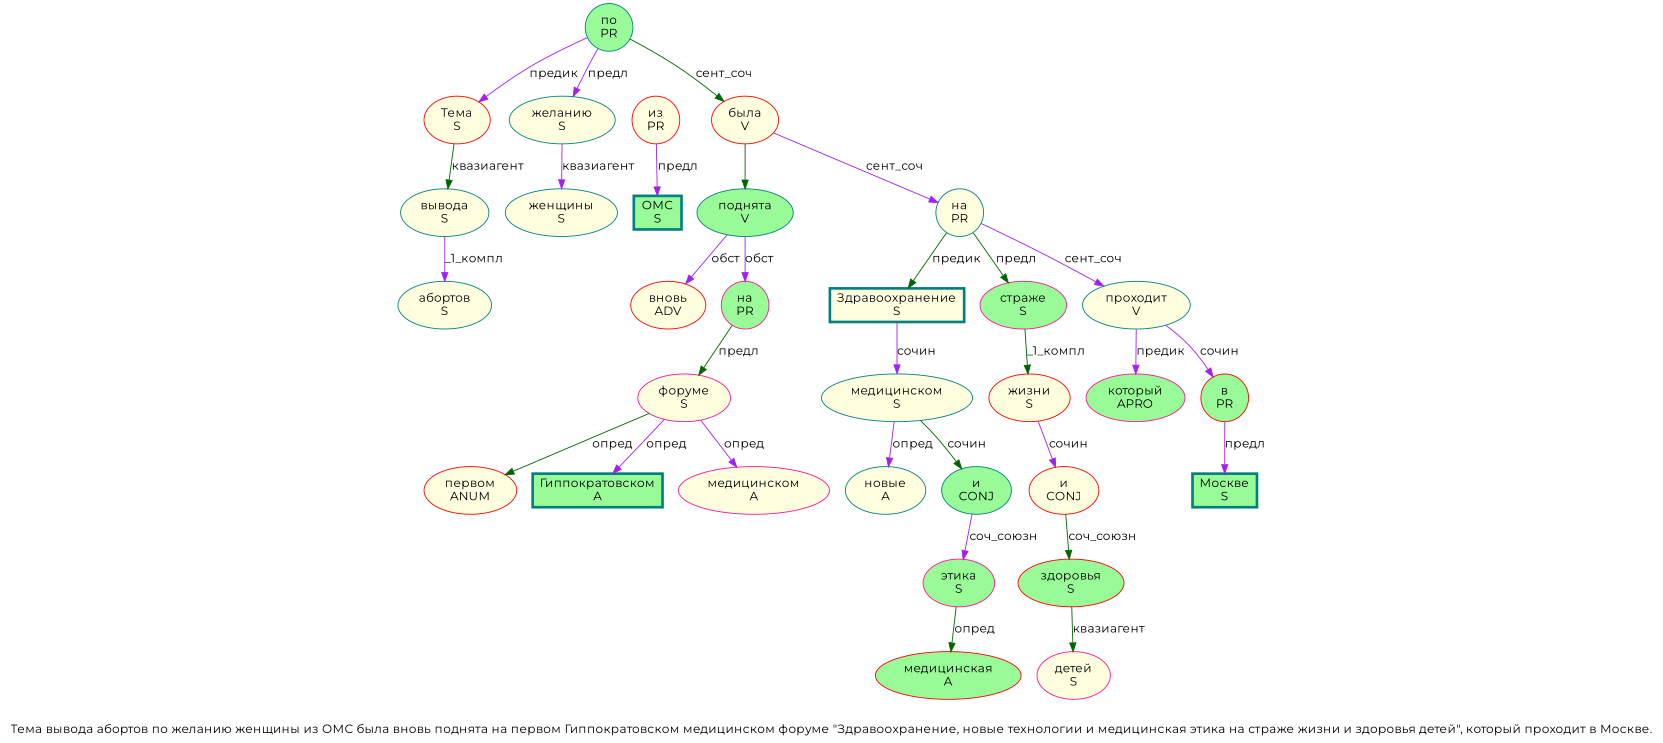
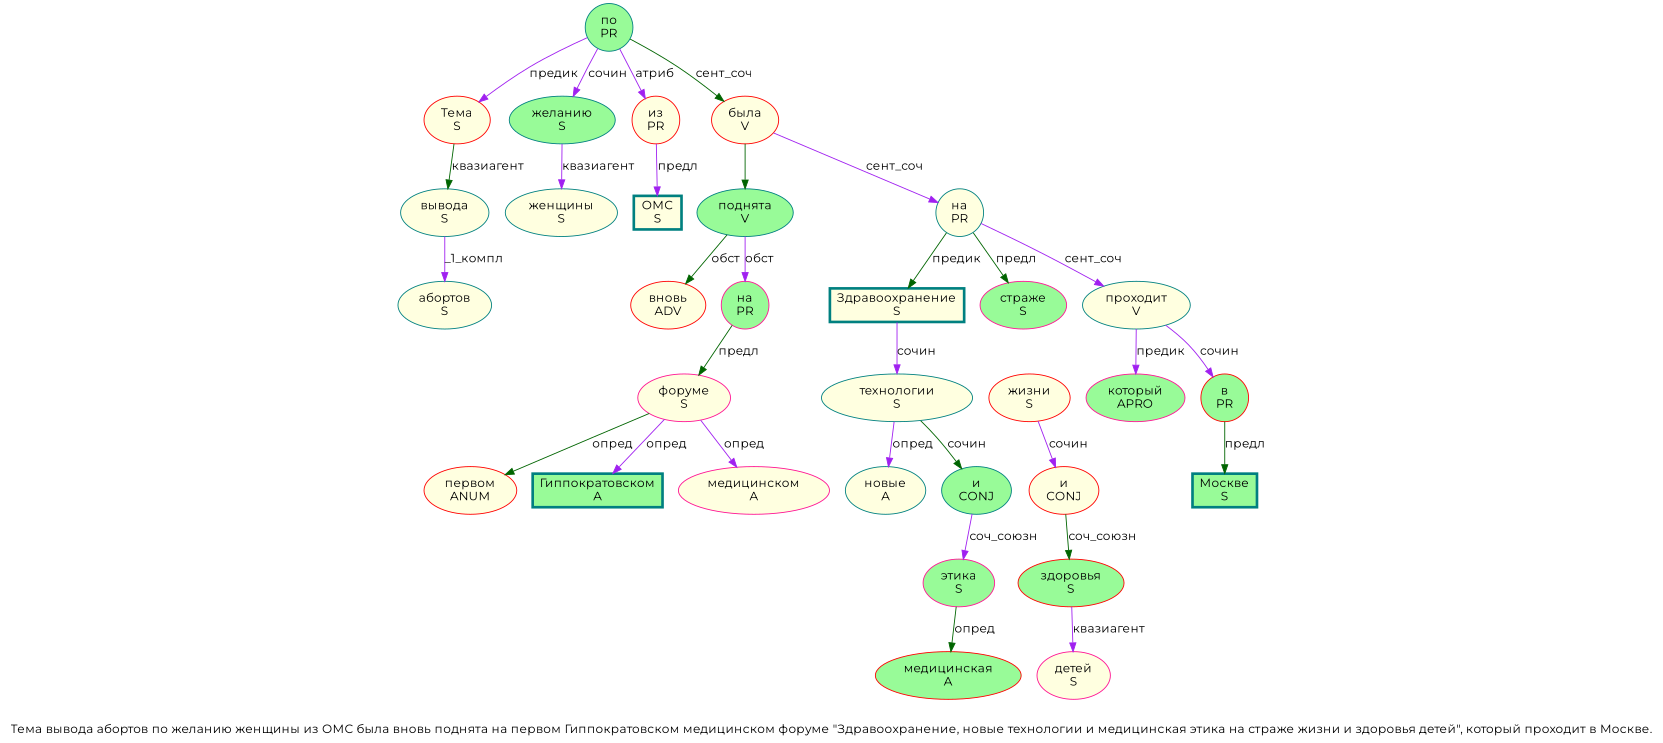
none -> (630, 70)
(608, 74) -> (608, 74)
(562, 120) -> (562, 120)
(658, 213) -> (658, 213)
(709, 256) -> (709, 256)
(1026, 347) -> none
(897, 398) -> (897, 398)
(1225, 443) -> (1225, 443)
(1072, 625) -> (1072, 625)
